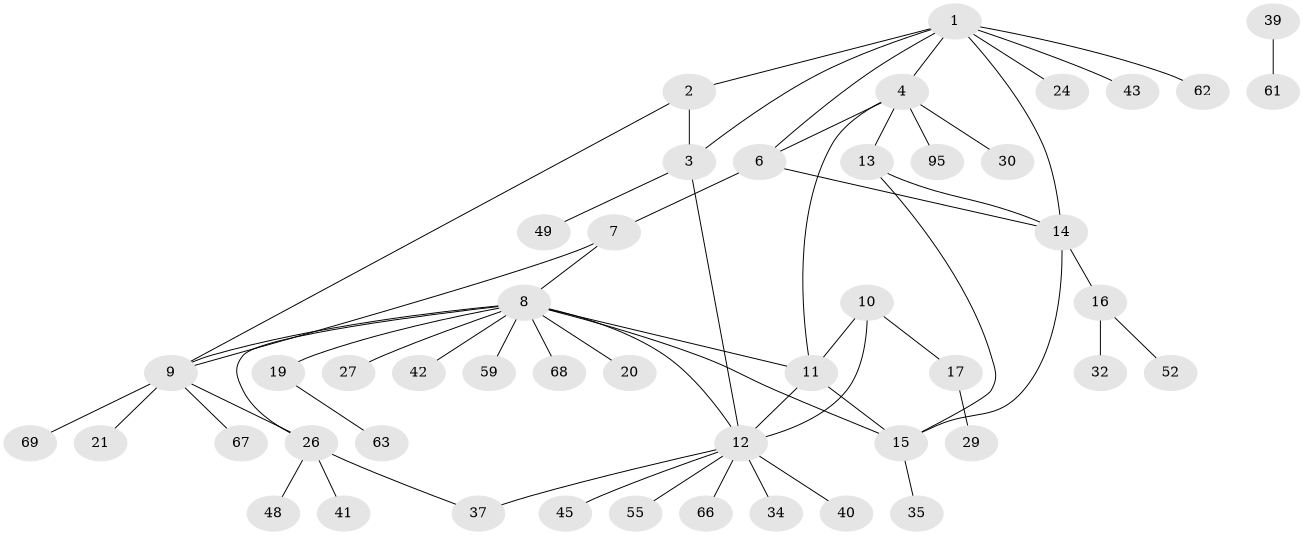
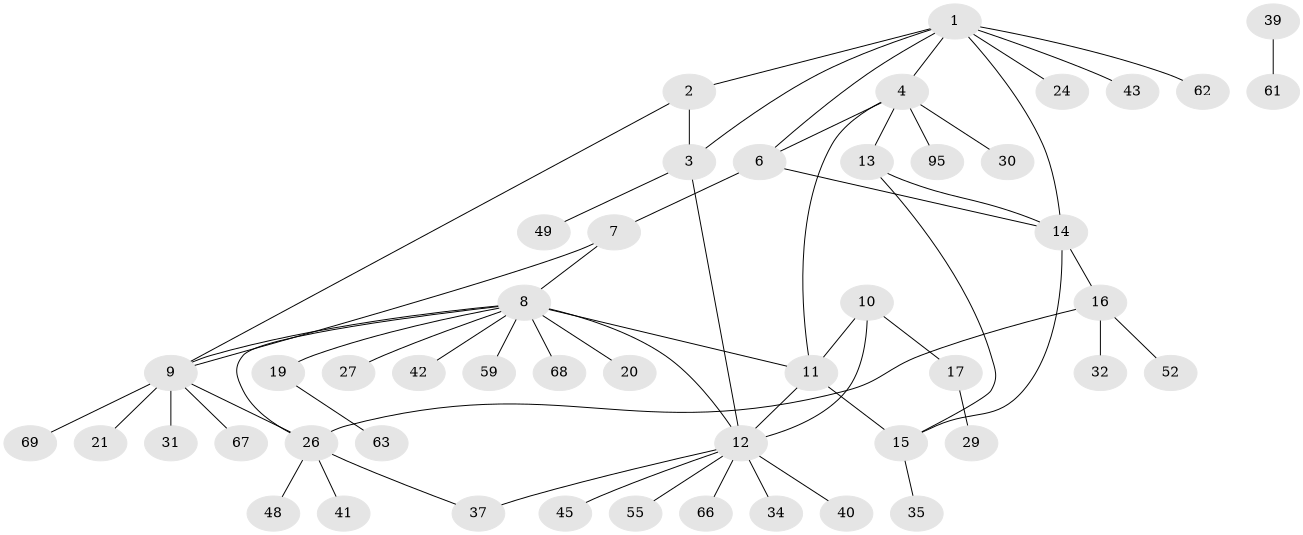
(717, 363) -> none
none -> (710, 412)
none -> (171, 443)
